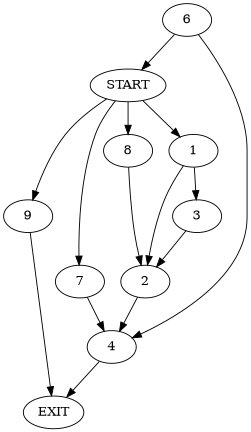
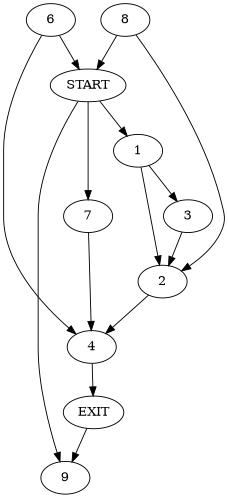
(128, 114) -> (109, 49)
(40, 310) -> (81, 441)
